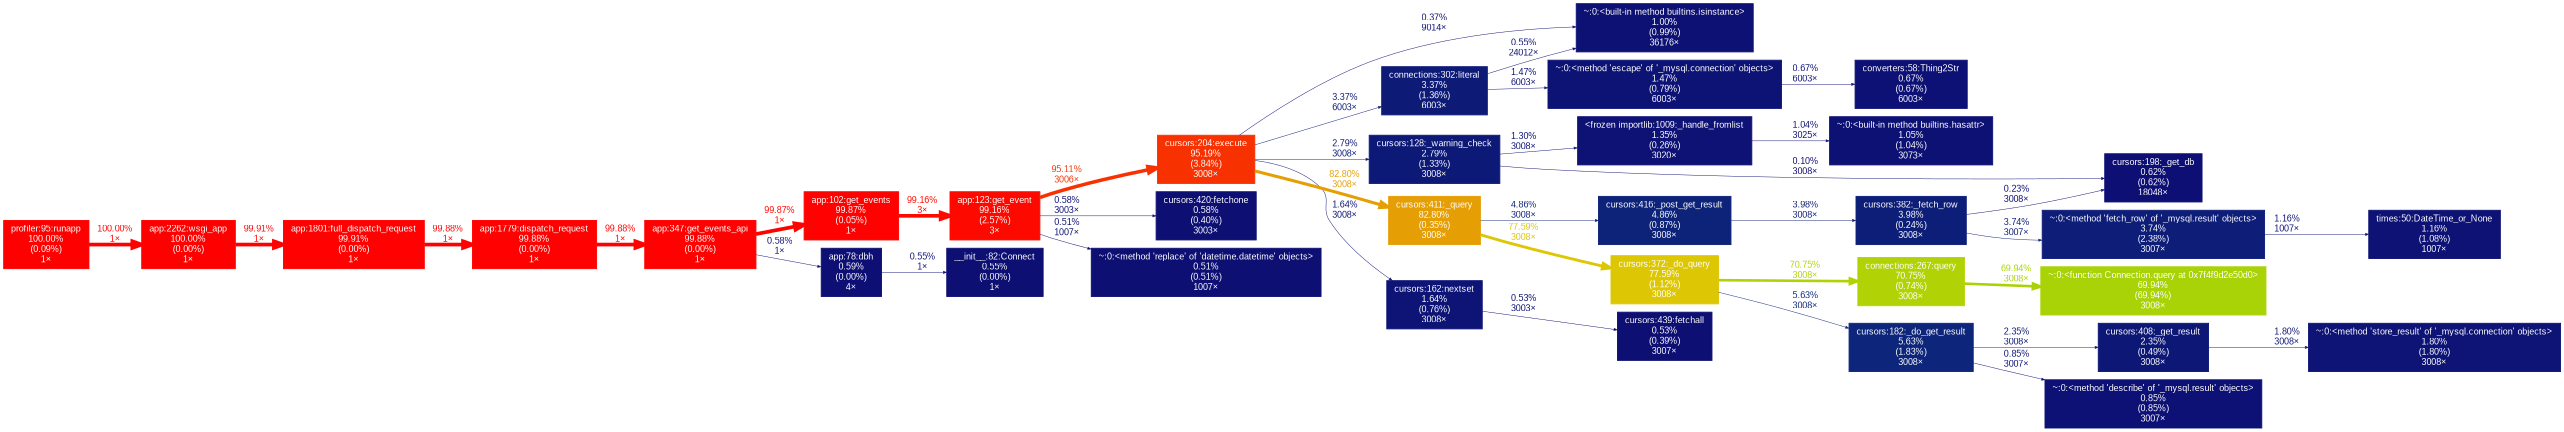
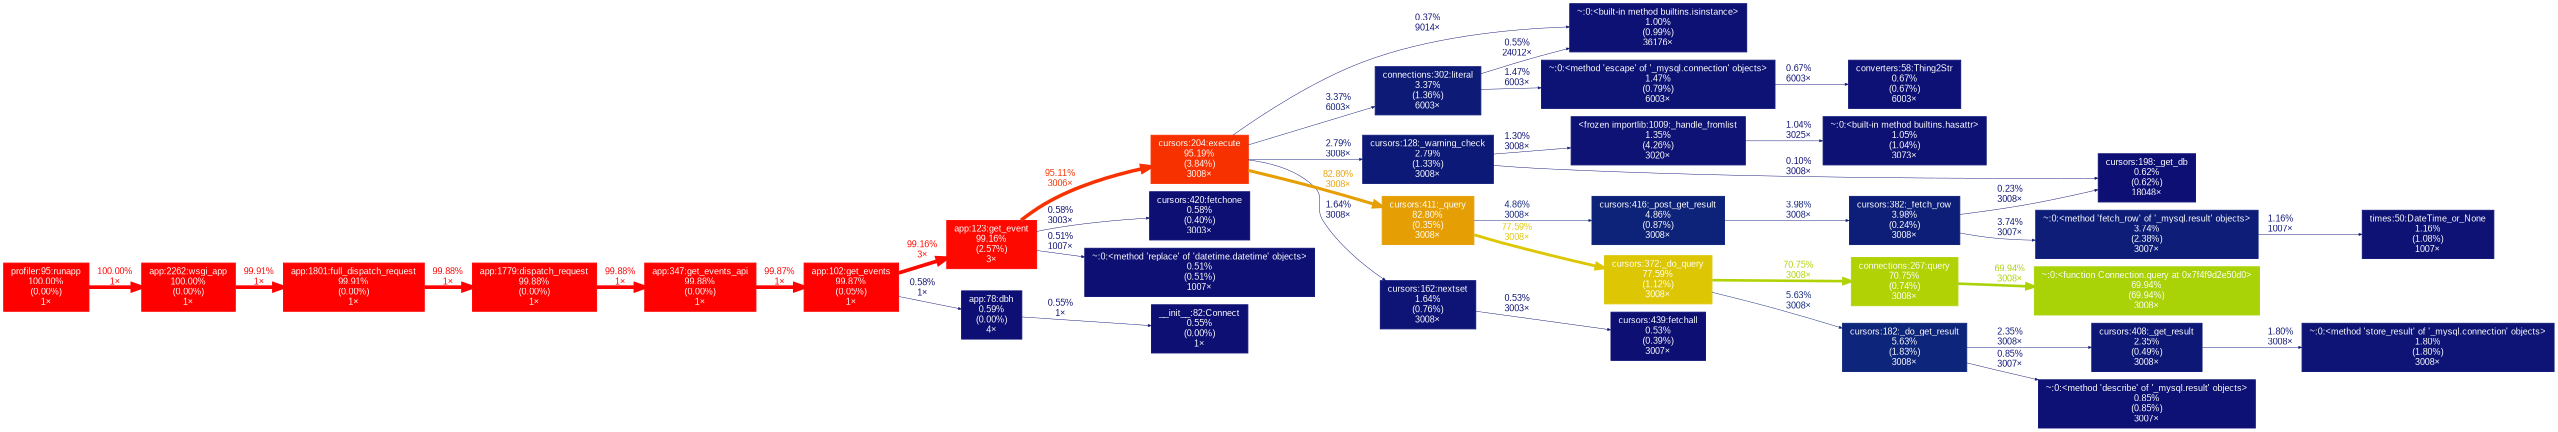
(1665, 141) -> (1658, 141)
(46, 245) -> (46, 287)
(787, 260) -> (928, 302)
